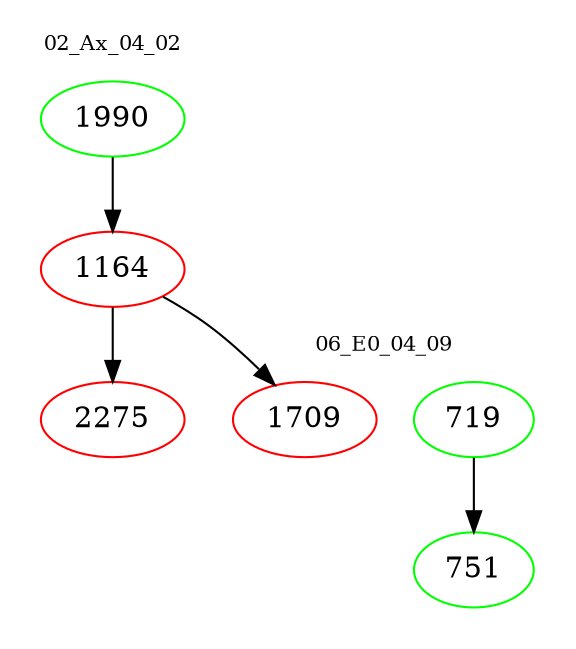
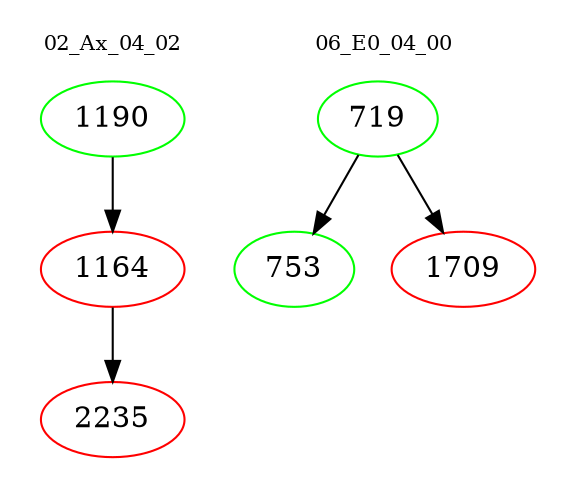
(113, 119) -> (113, 119)
(230, 343) -> (415, 185)
(384, 345) -> (384, 45)
(113, 420) -> (113, 420)
(474, 570) -> (294, 269)
